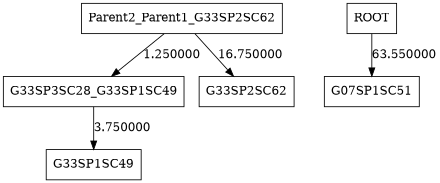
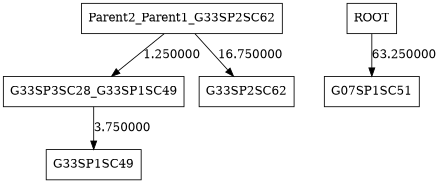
(404, 55) -> (404, 55)
